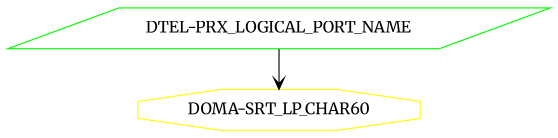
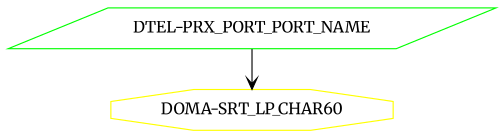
(279, 28) -> (252, 28)
